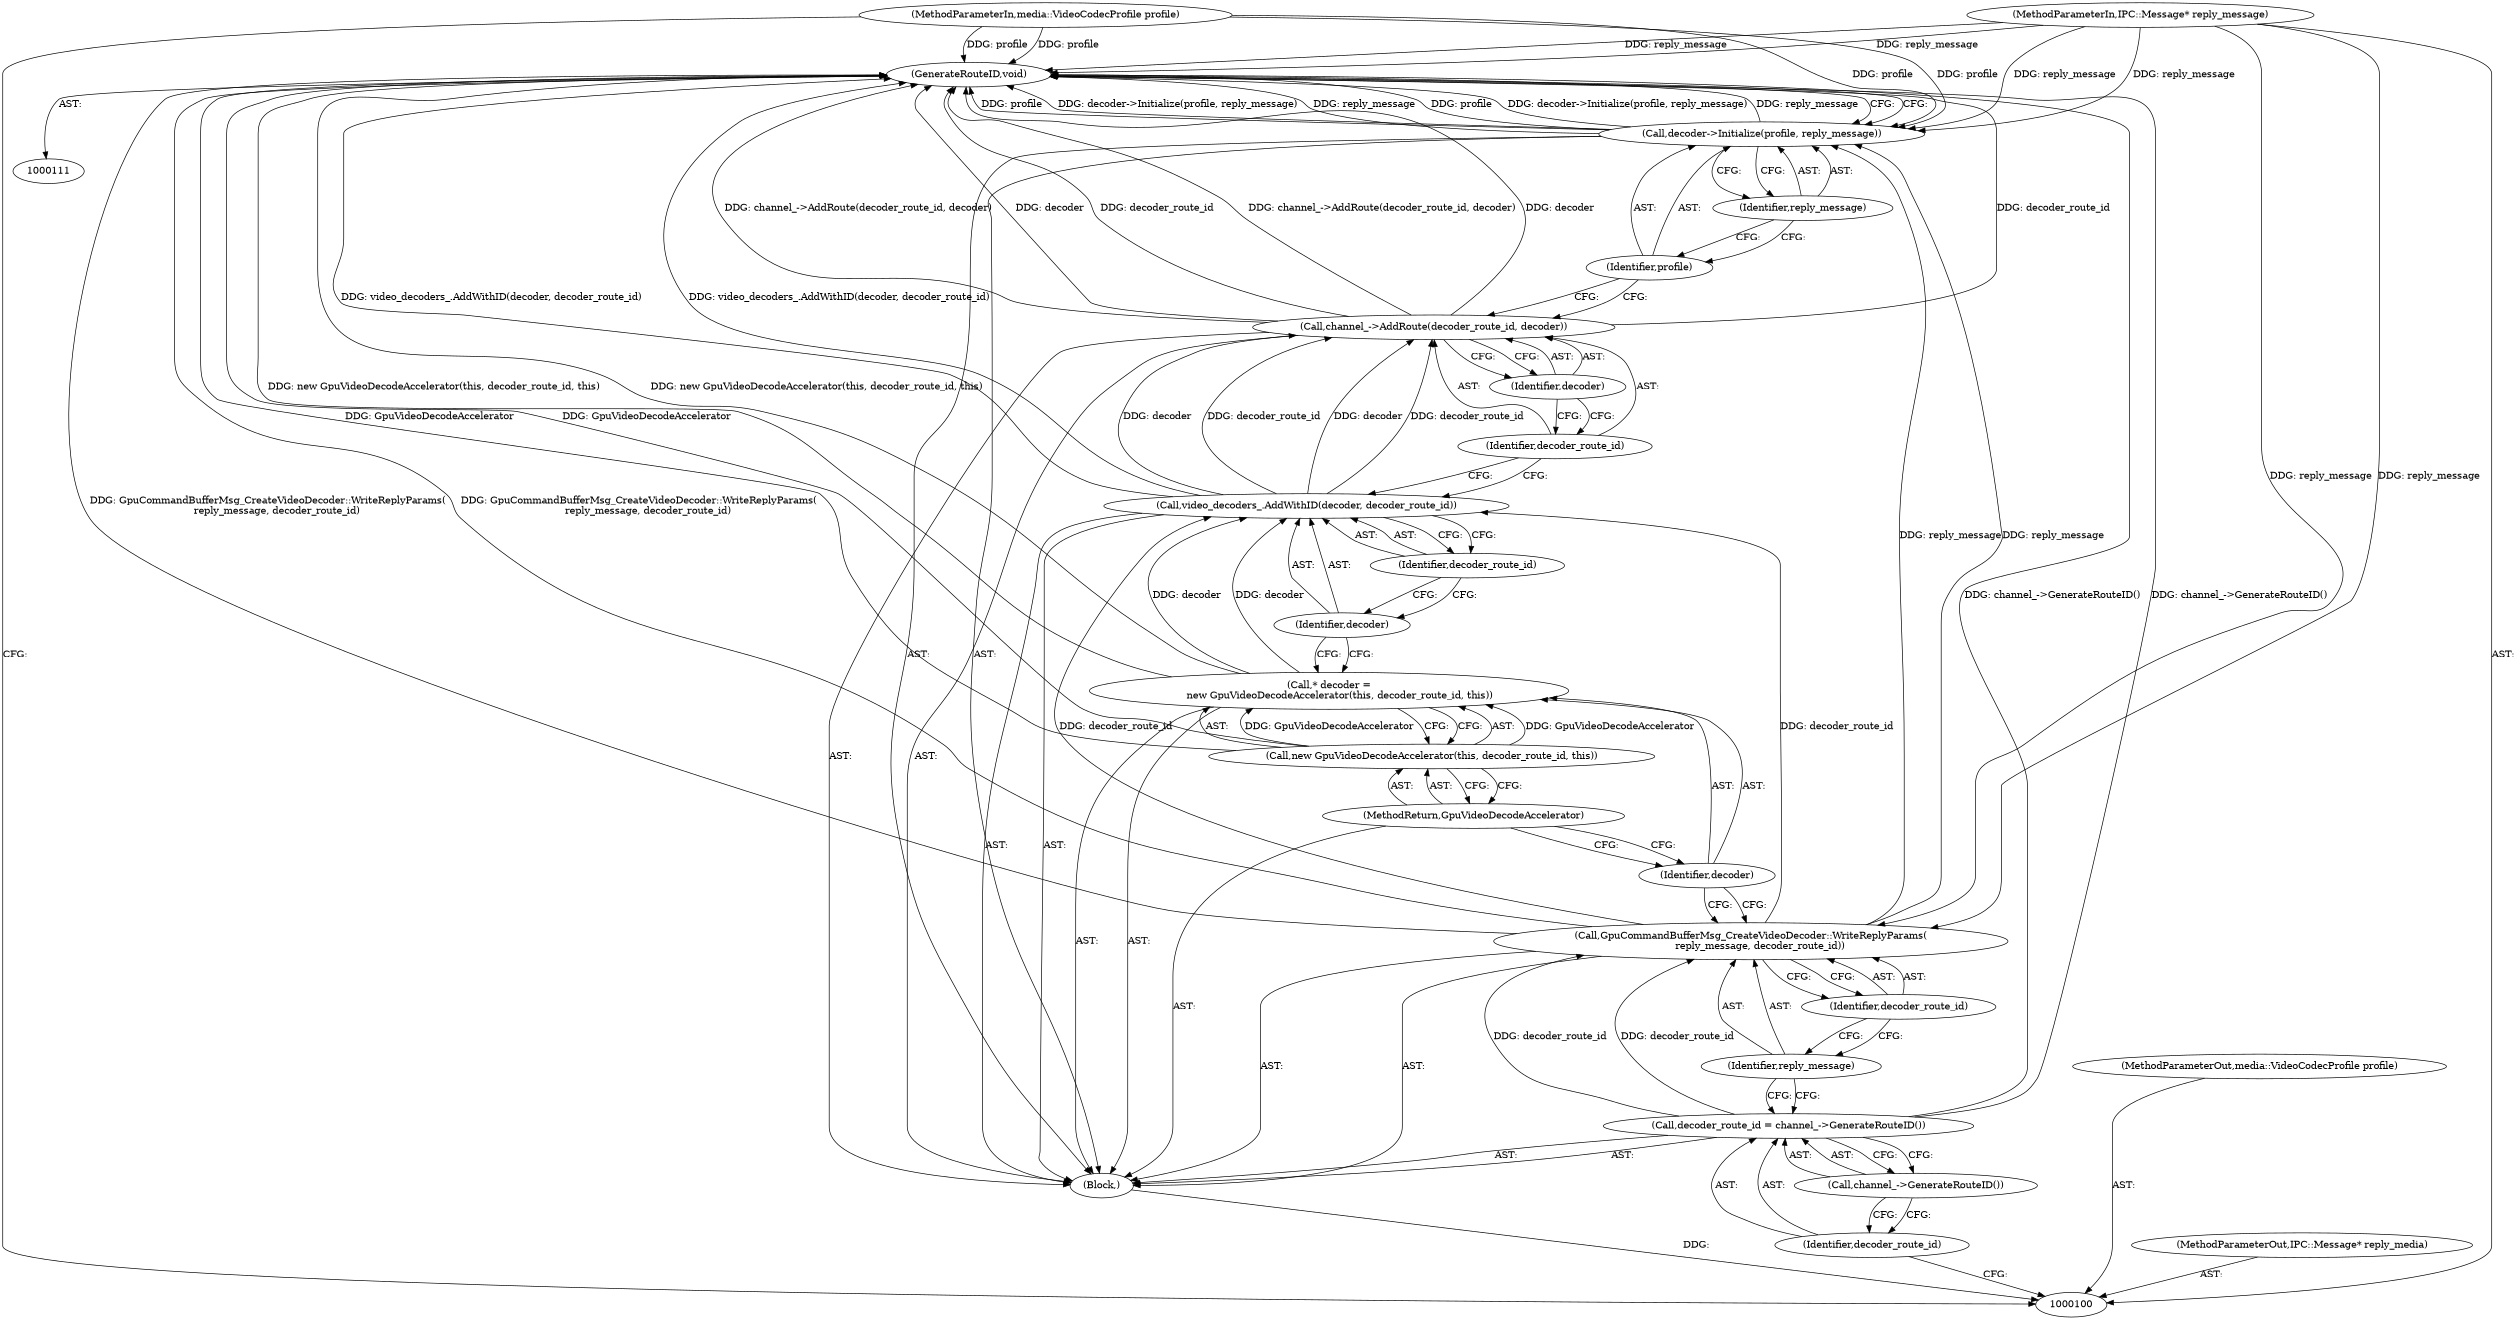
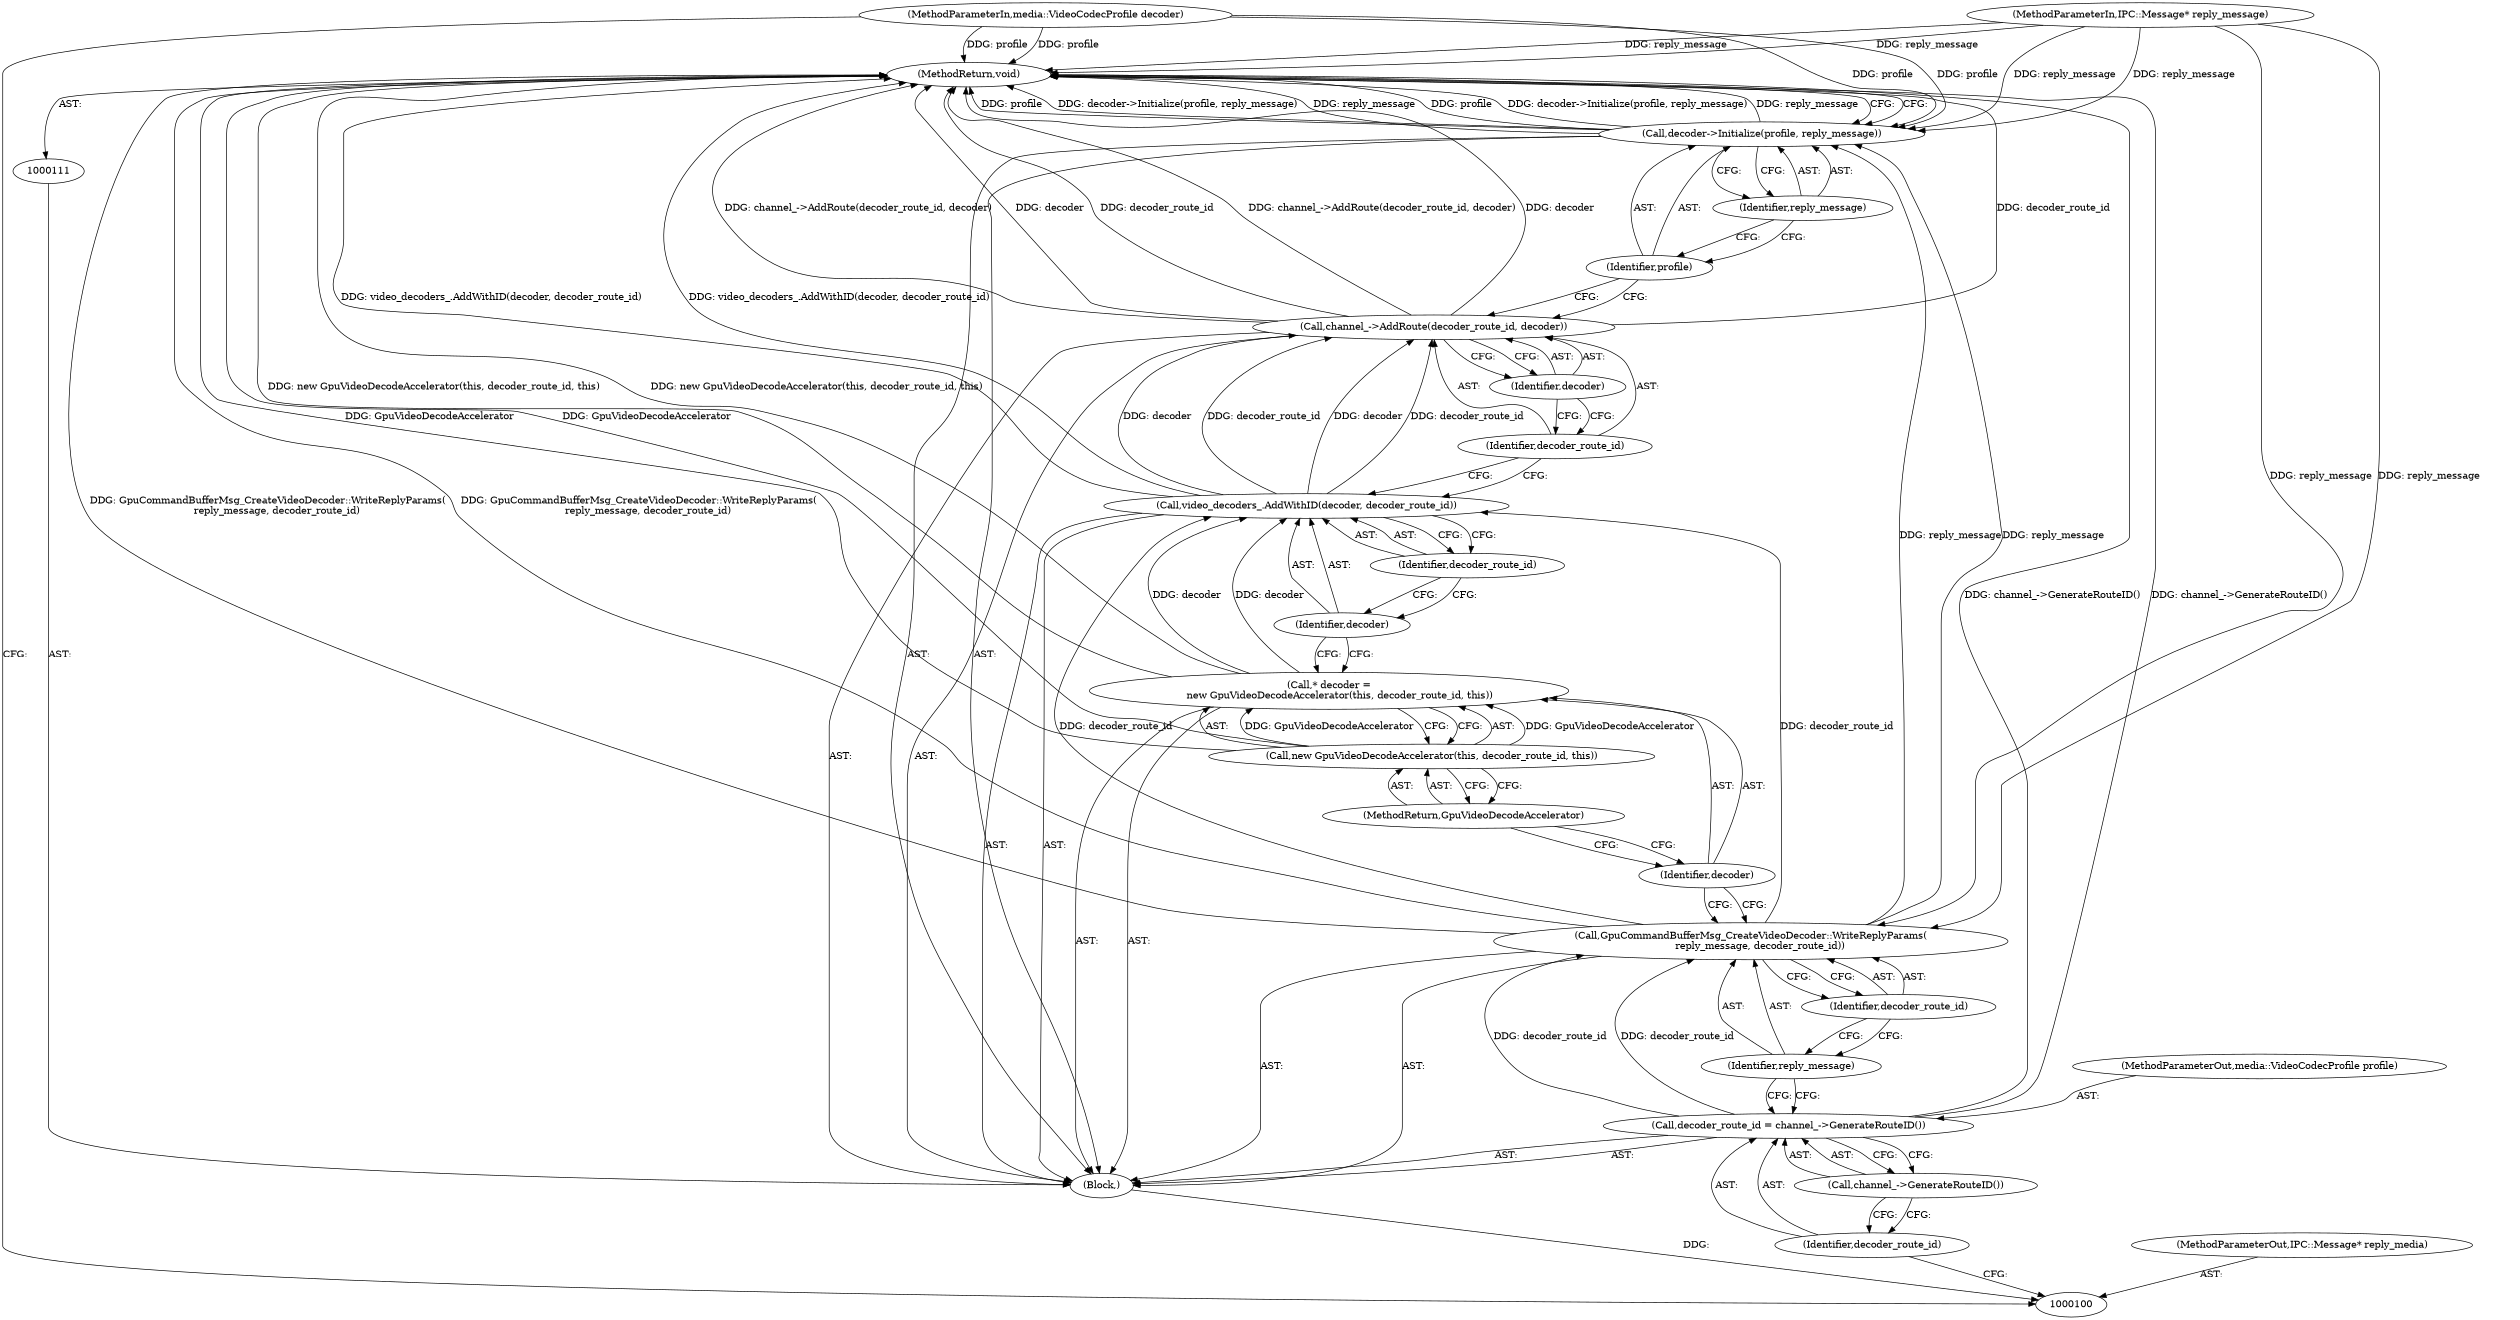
(1046, 15) -> (1046, 15)
(969, 75) -> (969, 75)
(2492, 732) -> none
(1178, 944) -> (83, 1143)
(2112, 1156) -> (2042, 1106)
